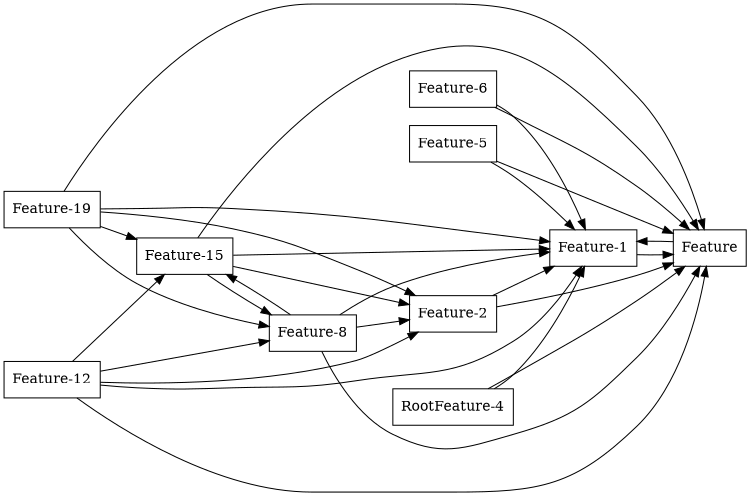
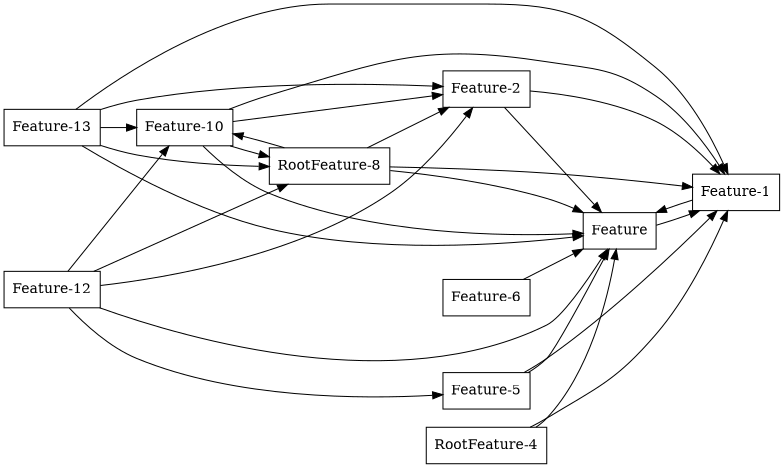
(547, 156) -> none
(52, 210) -> (52, 128)
(185, 256) -> (185, 128)
(313, 333) -> (330, 166)
(356, 381) -> (241, 386)
